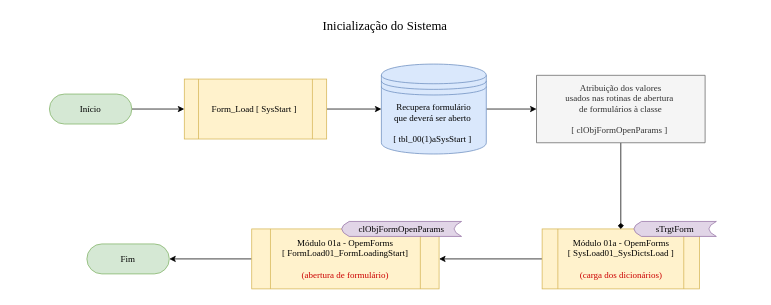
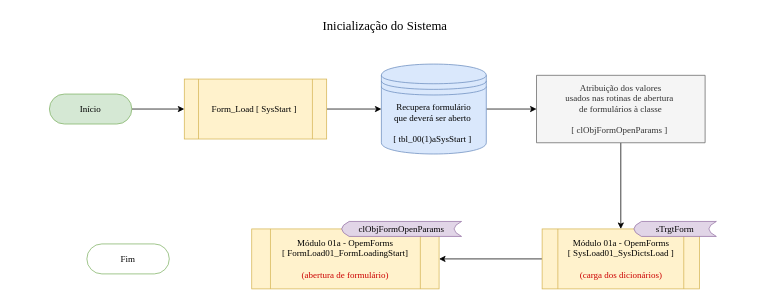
(621, 222) -> (621, 222)
(128, 259) -> (128, 259)
(176, 259) -> none
